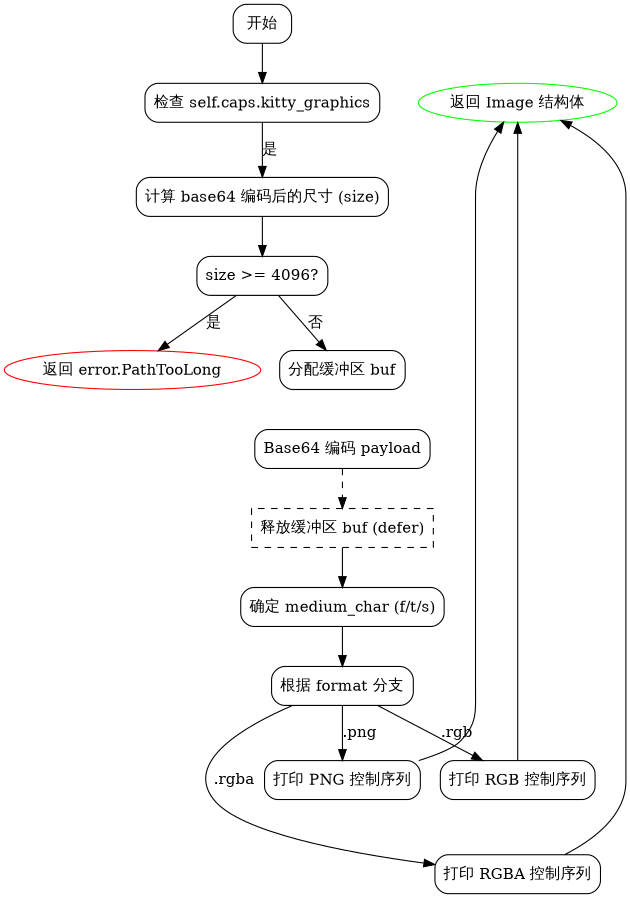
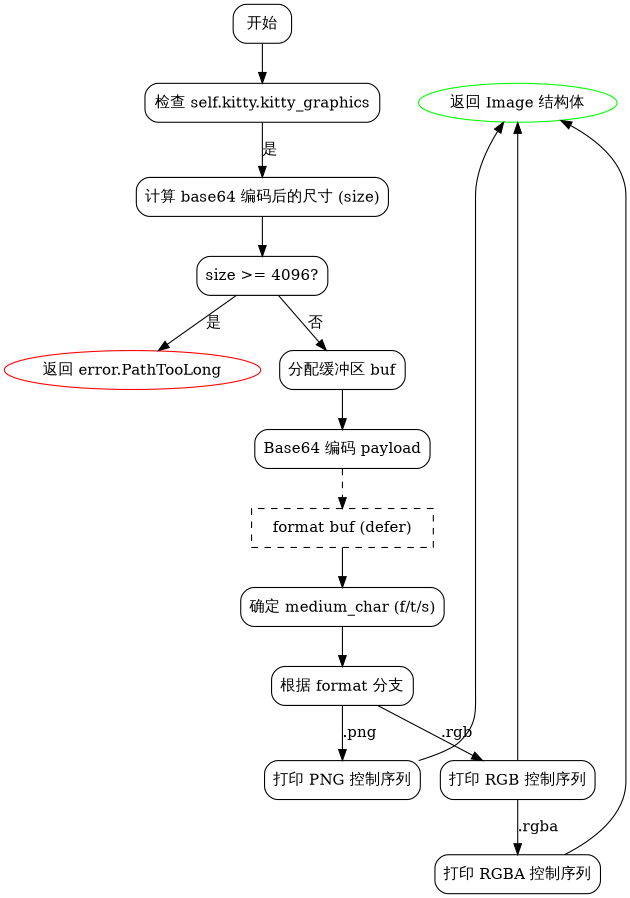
(262, 103) -> (262, 103)
none -> (342, 404)
(342, 528) -> (342, 528)
(247, 822) -> (518, 822)
